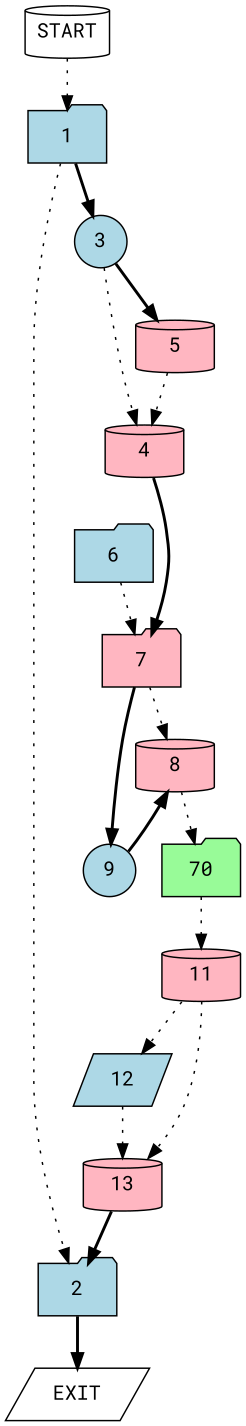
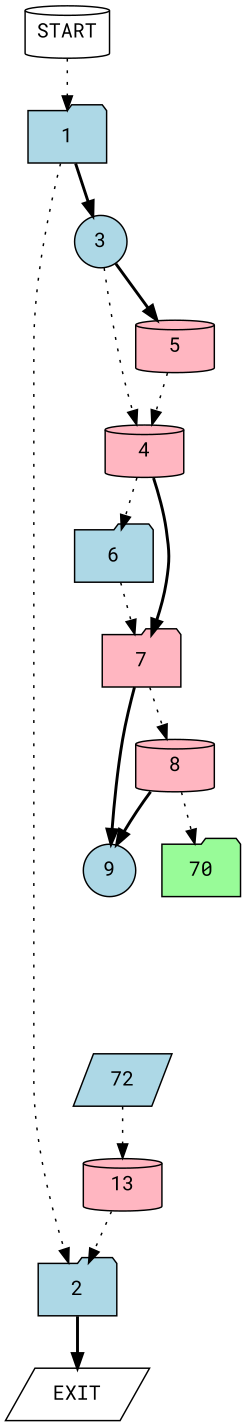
none -> (131, 497)
(145, 829) -> (137, 811)
(201, 975) -> none
(123, 1080) -> (123, 1080)
(103, 1231) -> (103, 1231)
